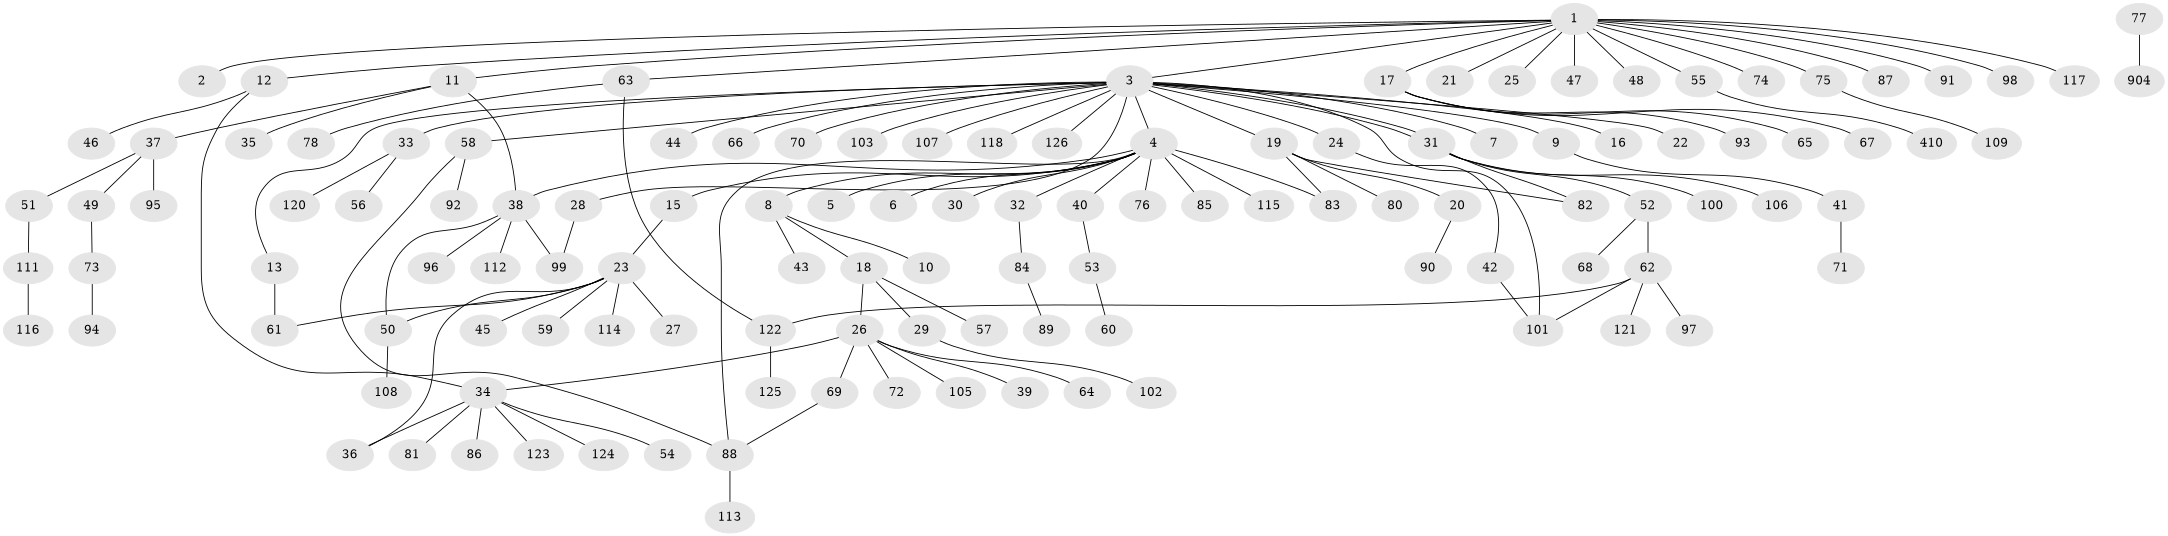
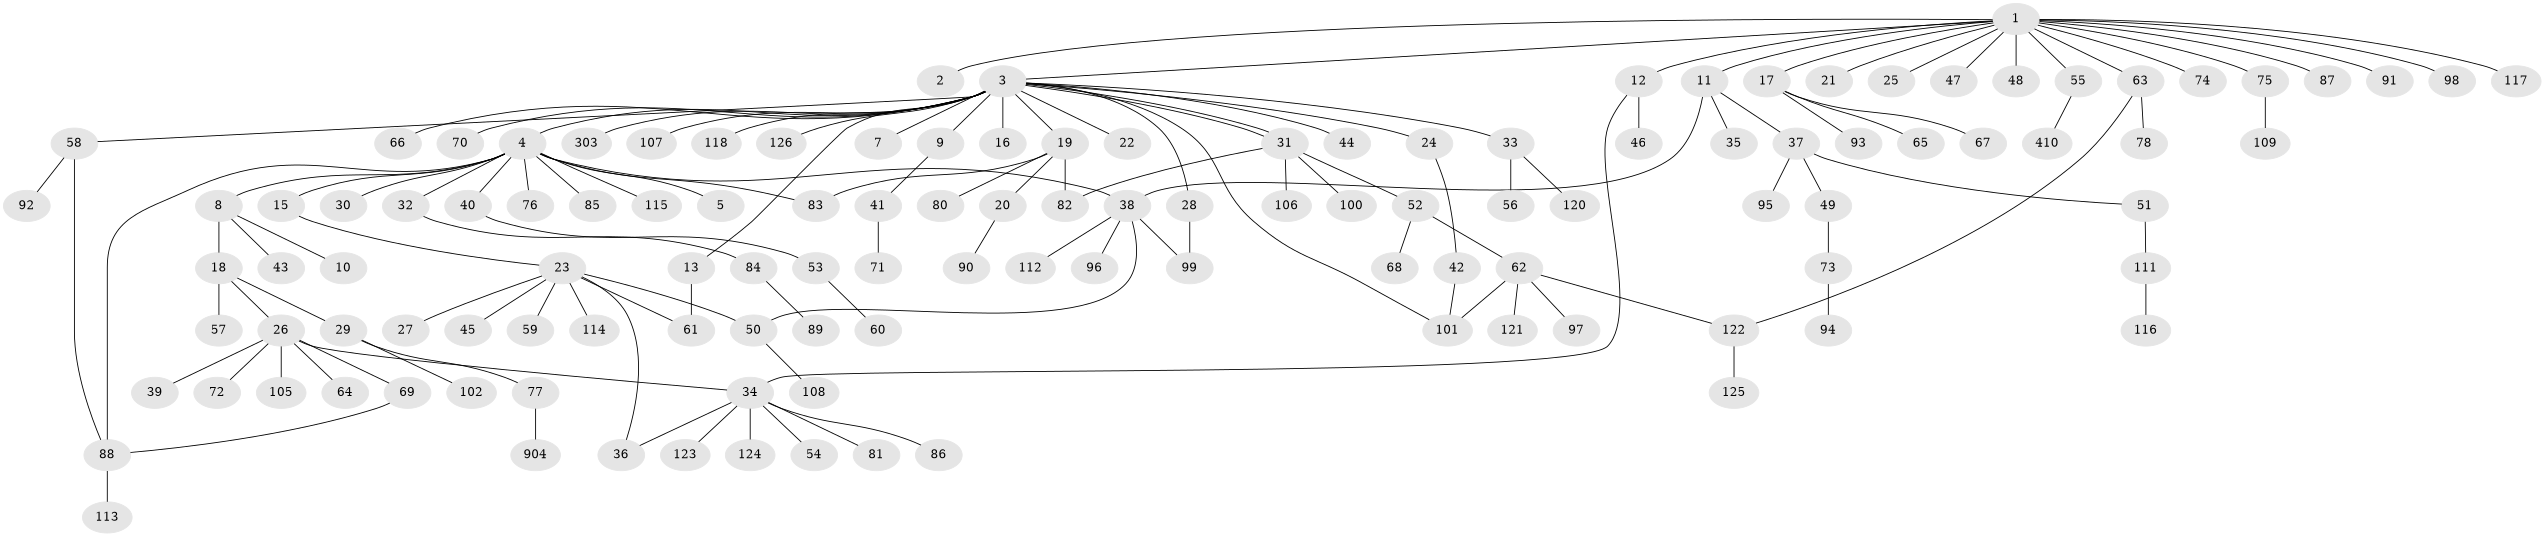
(862, 144) -> (587, 144)
(893, 206) -> none
none -> (440, 362)
